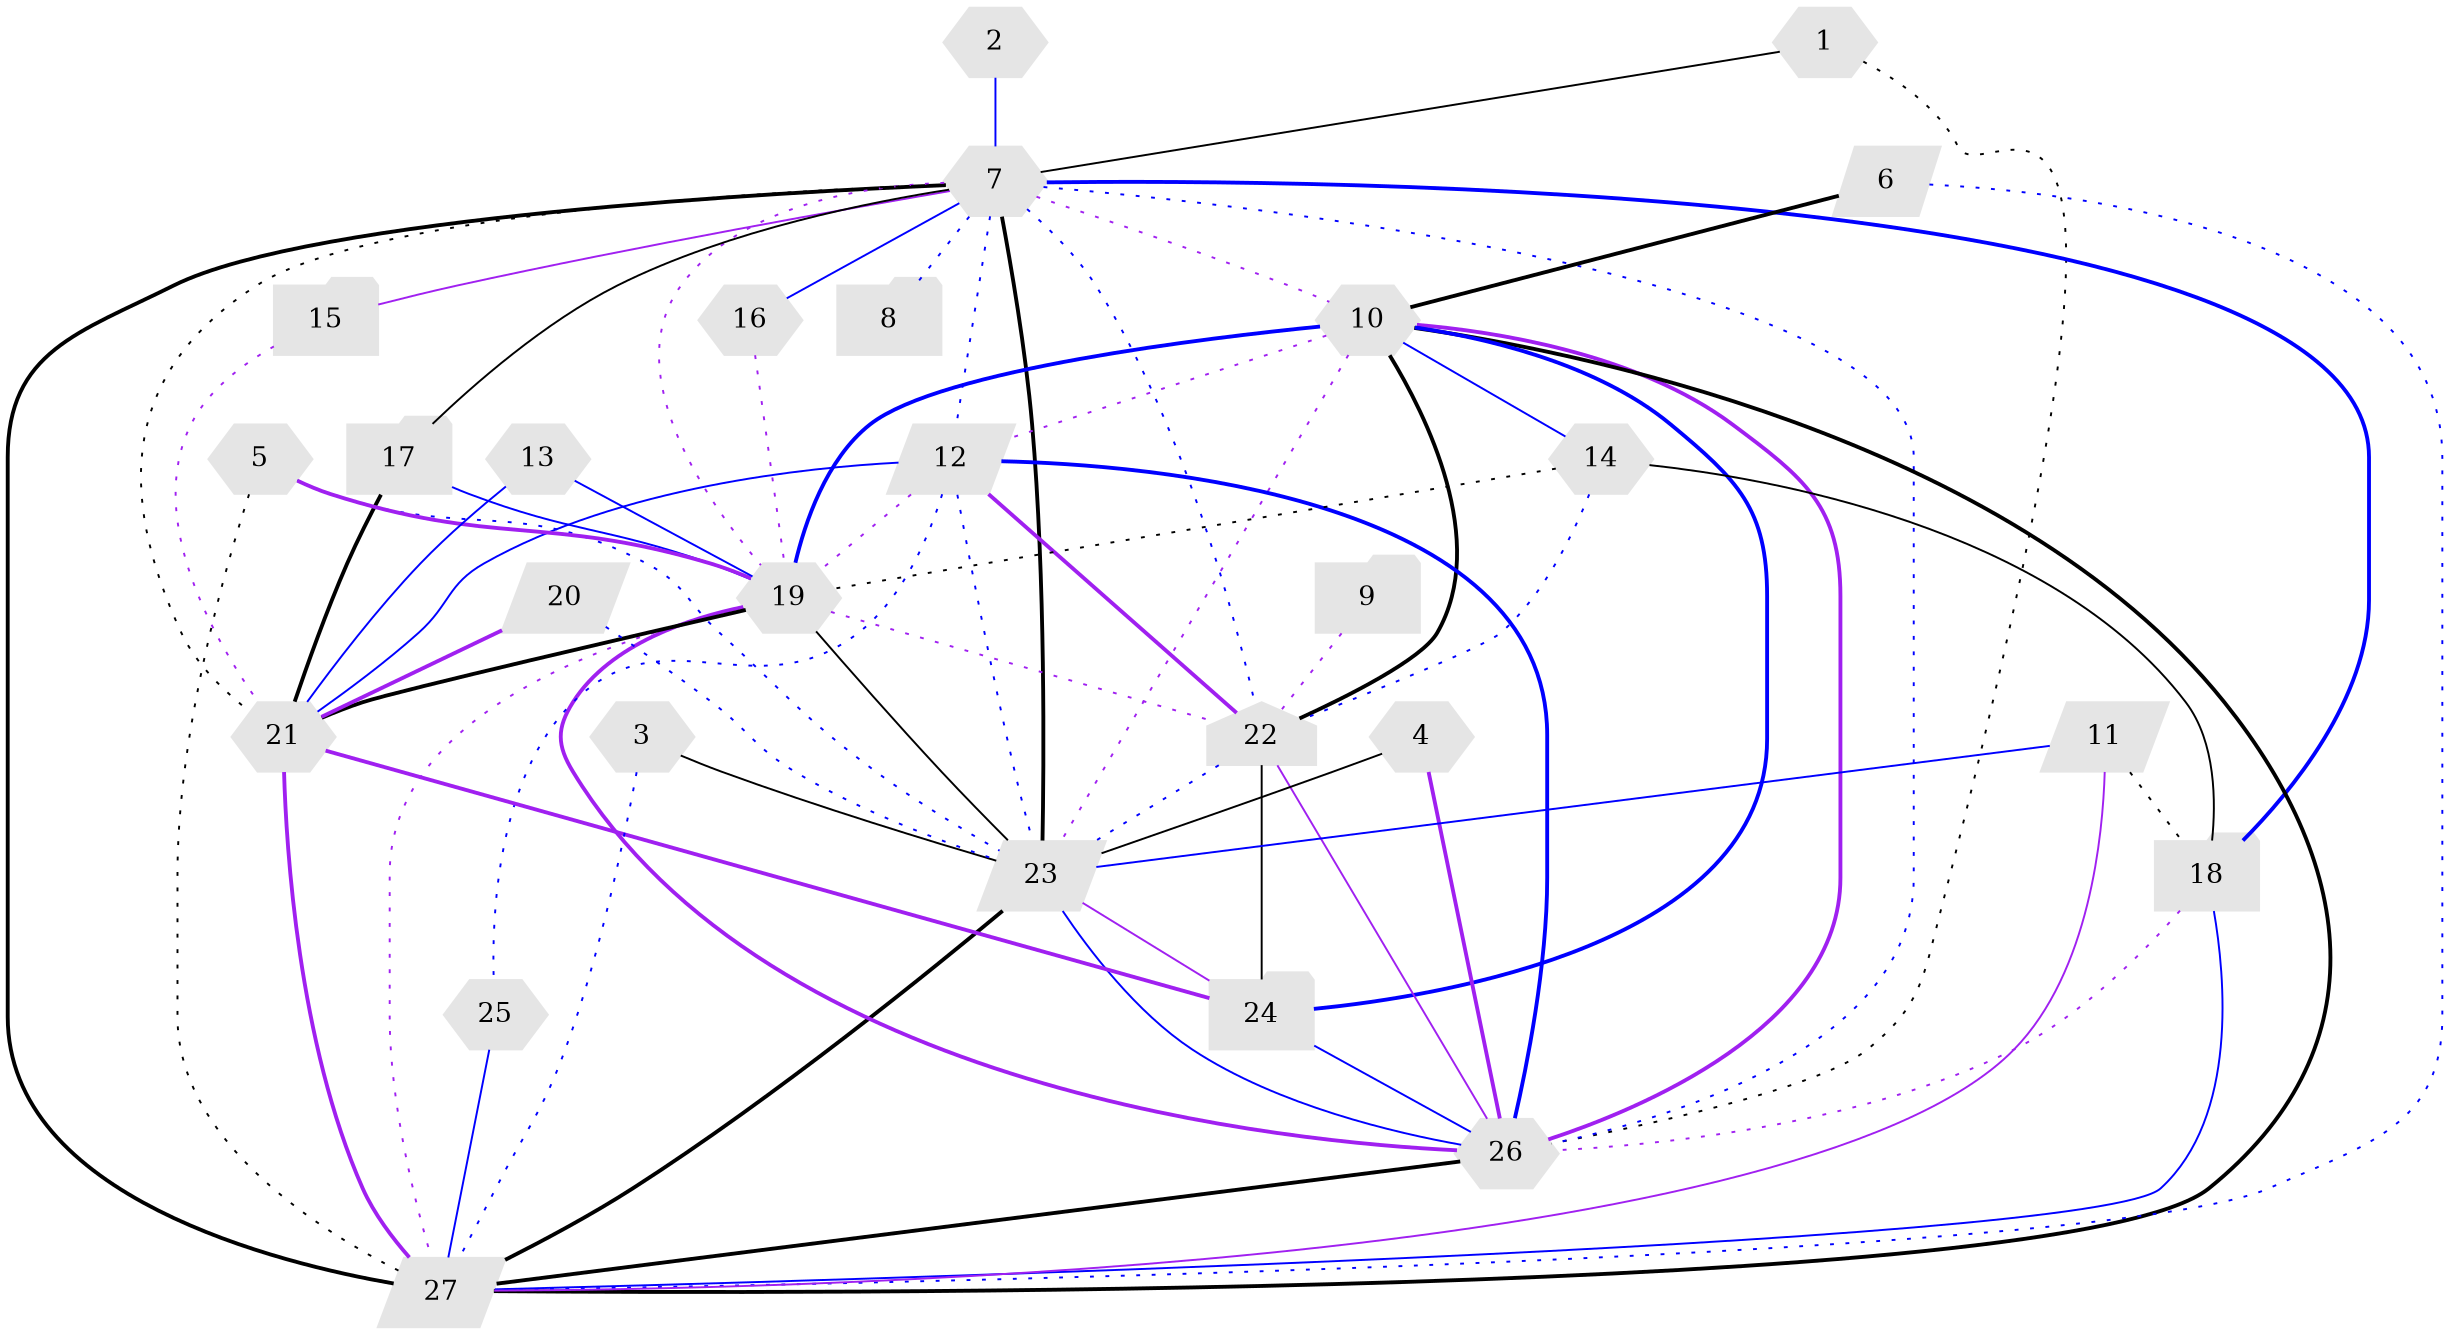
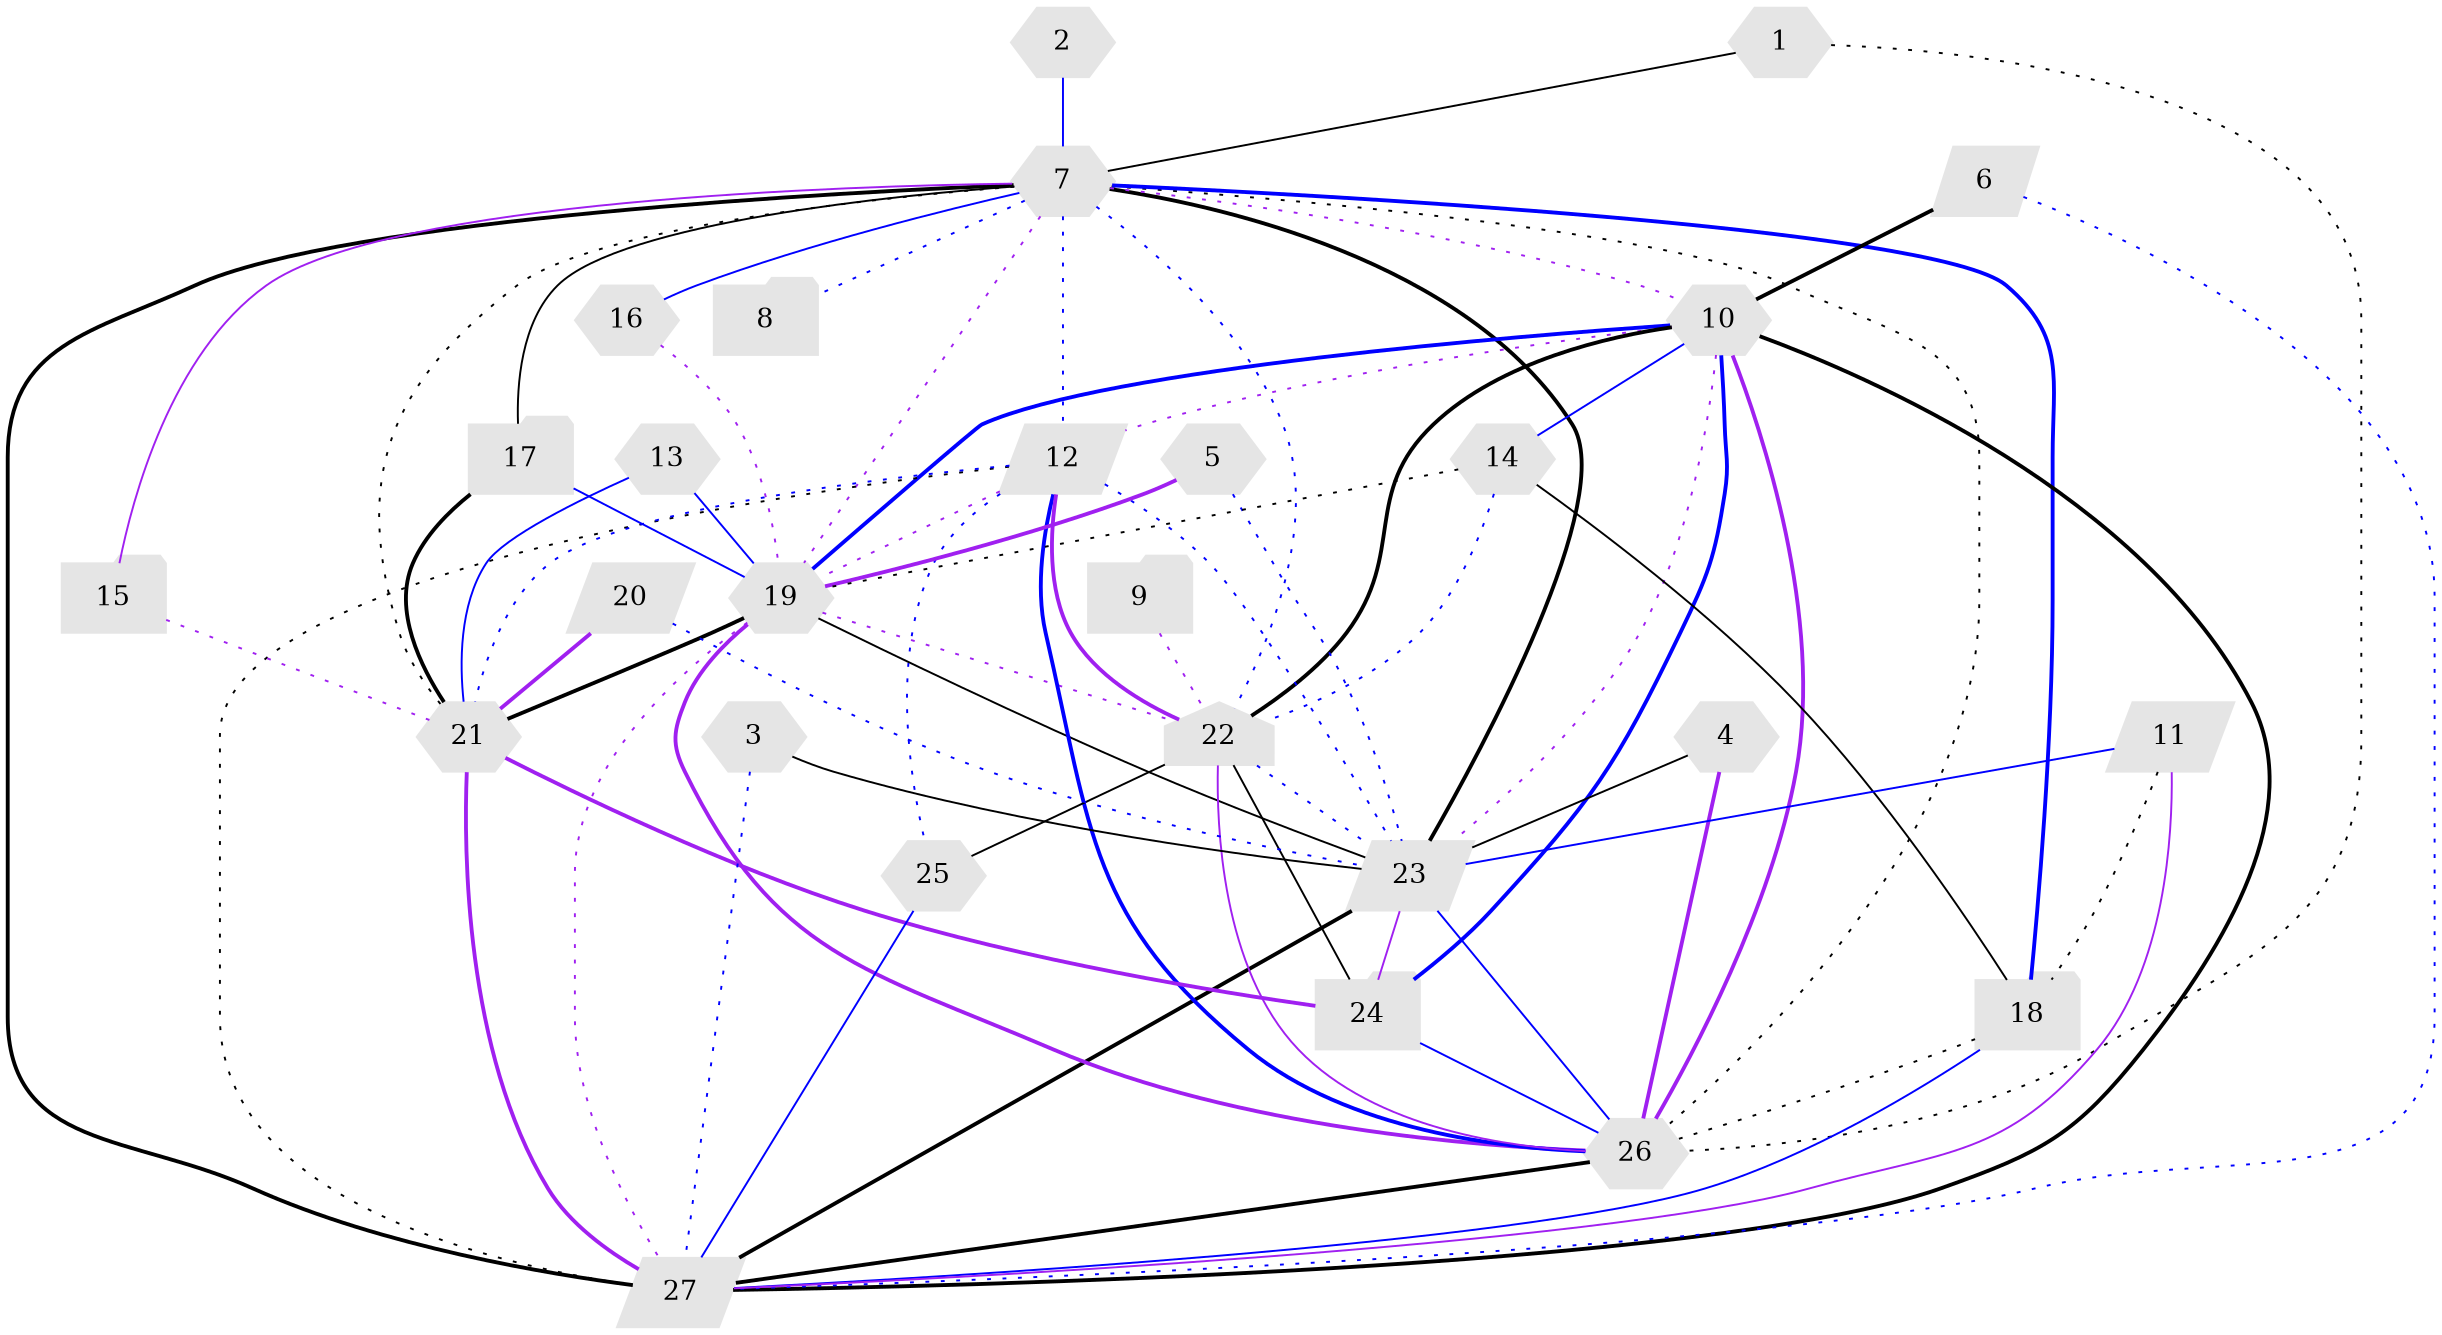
(1905, 438) -> (1948, 368)
(593, 516) -> (562, 556)
none -> (1068, 810)
(177, 928) -> (230, 712)
(1896, 1095) -> (1827, 1092)
